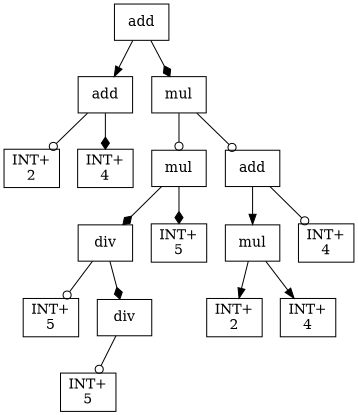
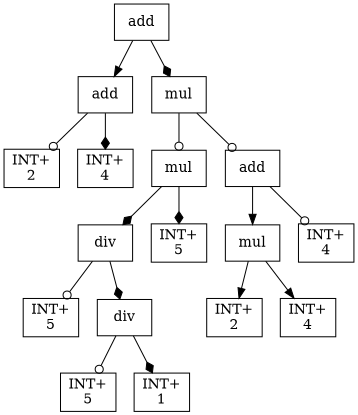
none -> (162, 392)
